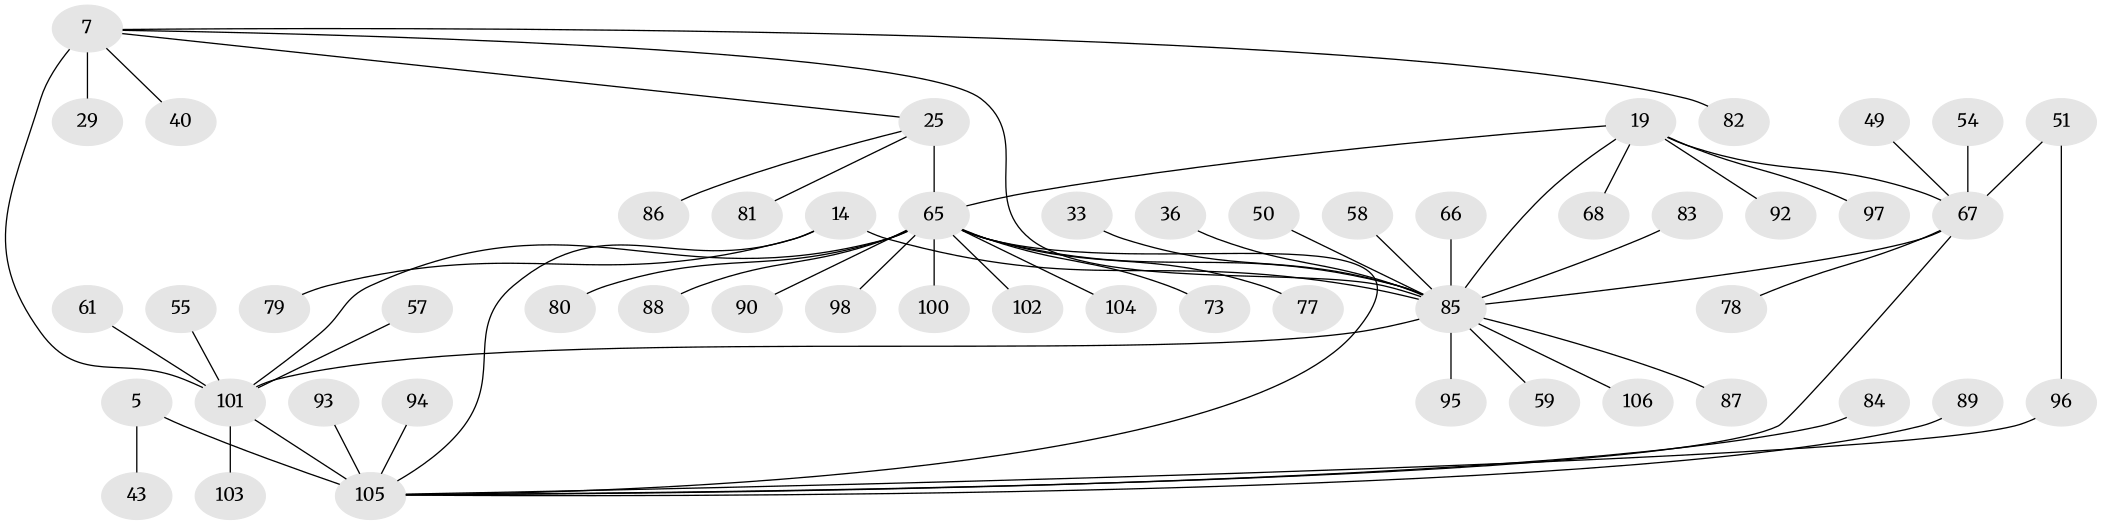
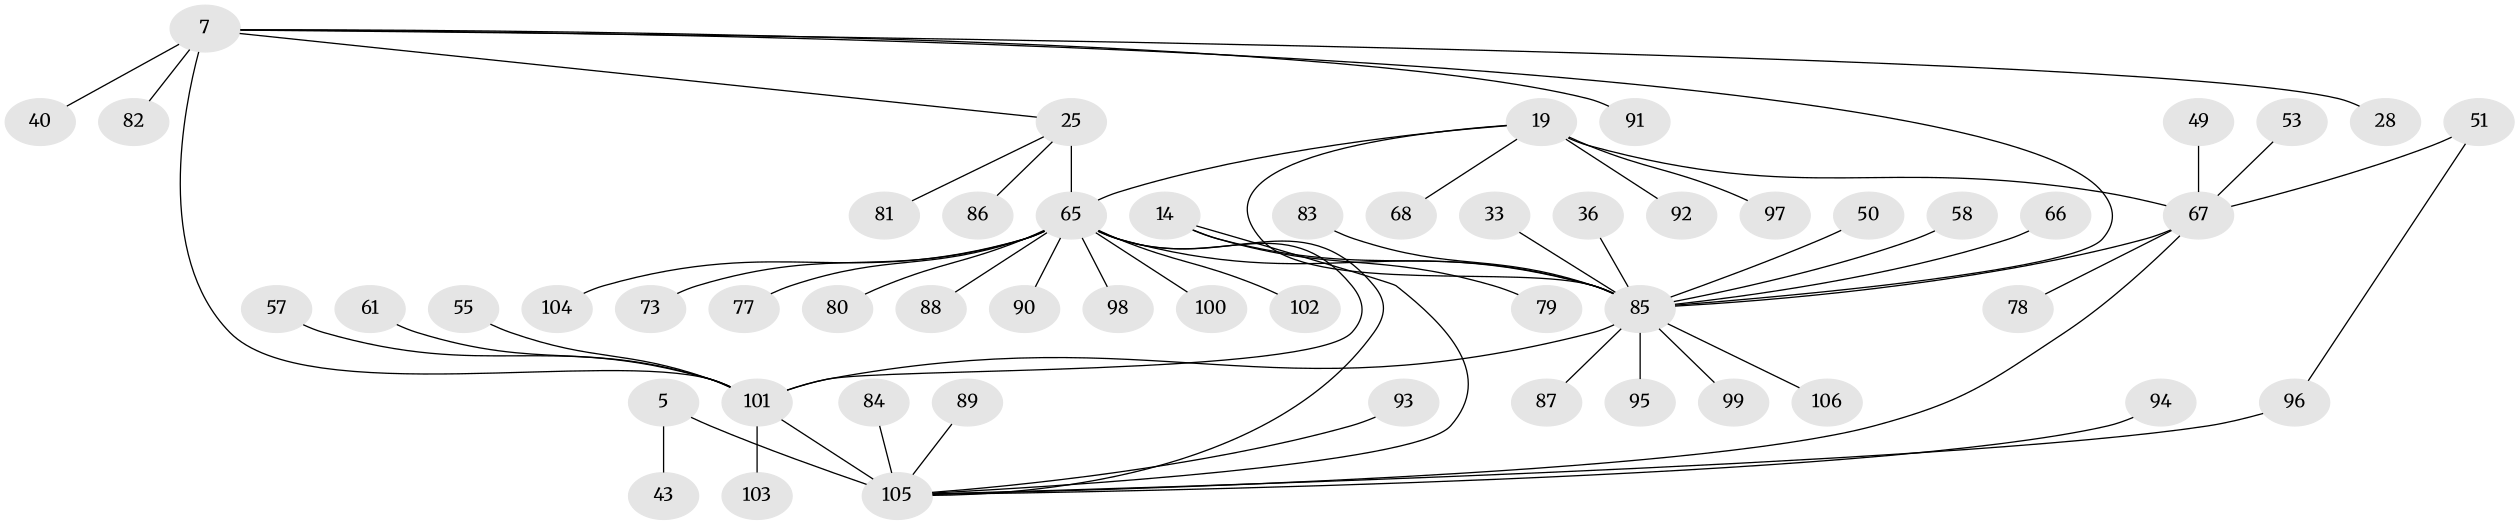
(87, 122) -> (2386, 122)
none -> (1635, 122)
(1968, 122) -> (2292, 122)
(1544, 403) -> (1734, 403)
